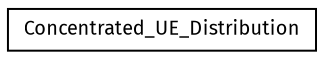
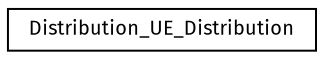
(162, 30) -> (162, 30)
